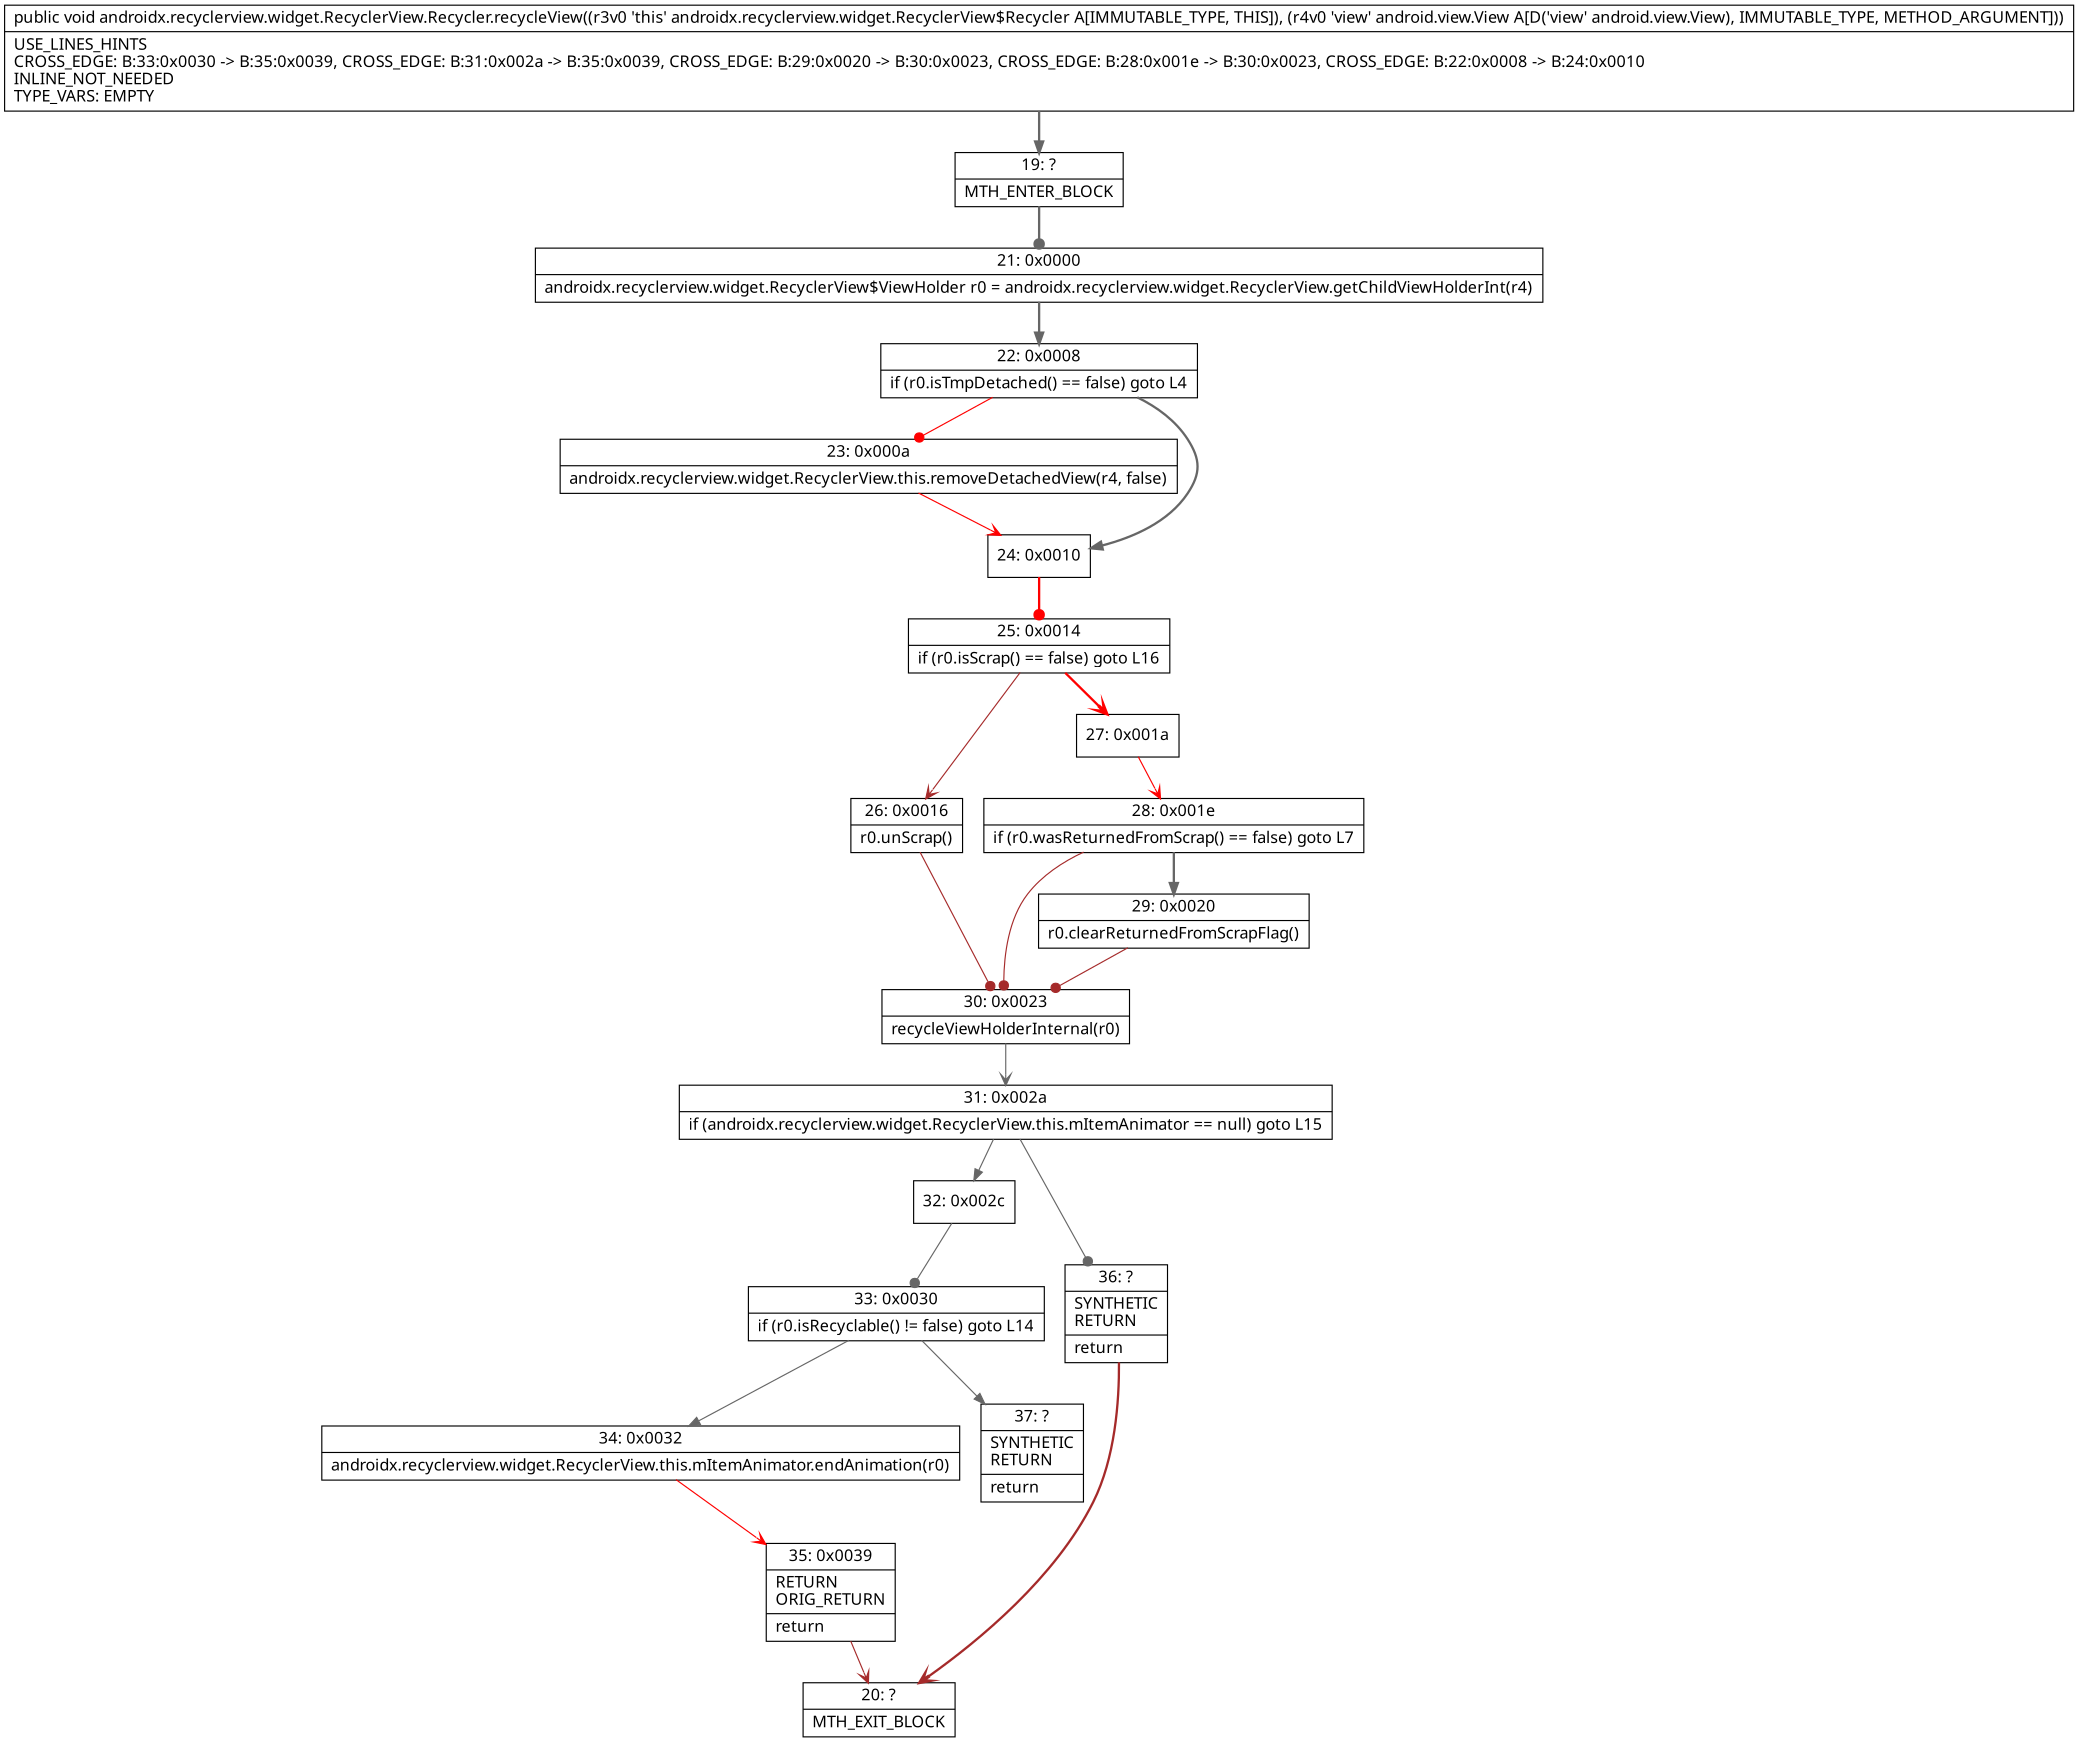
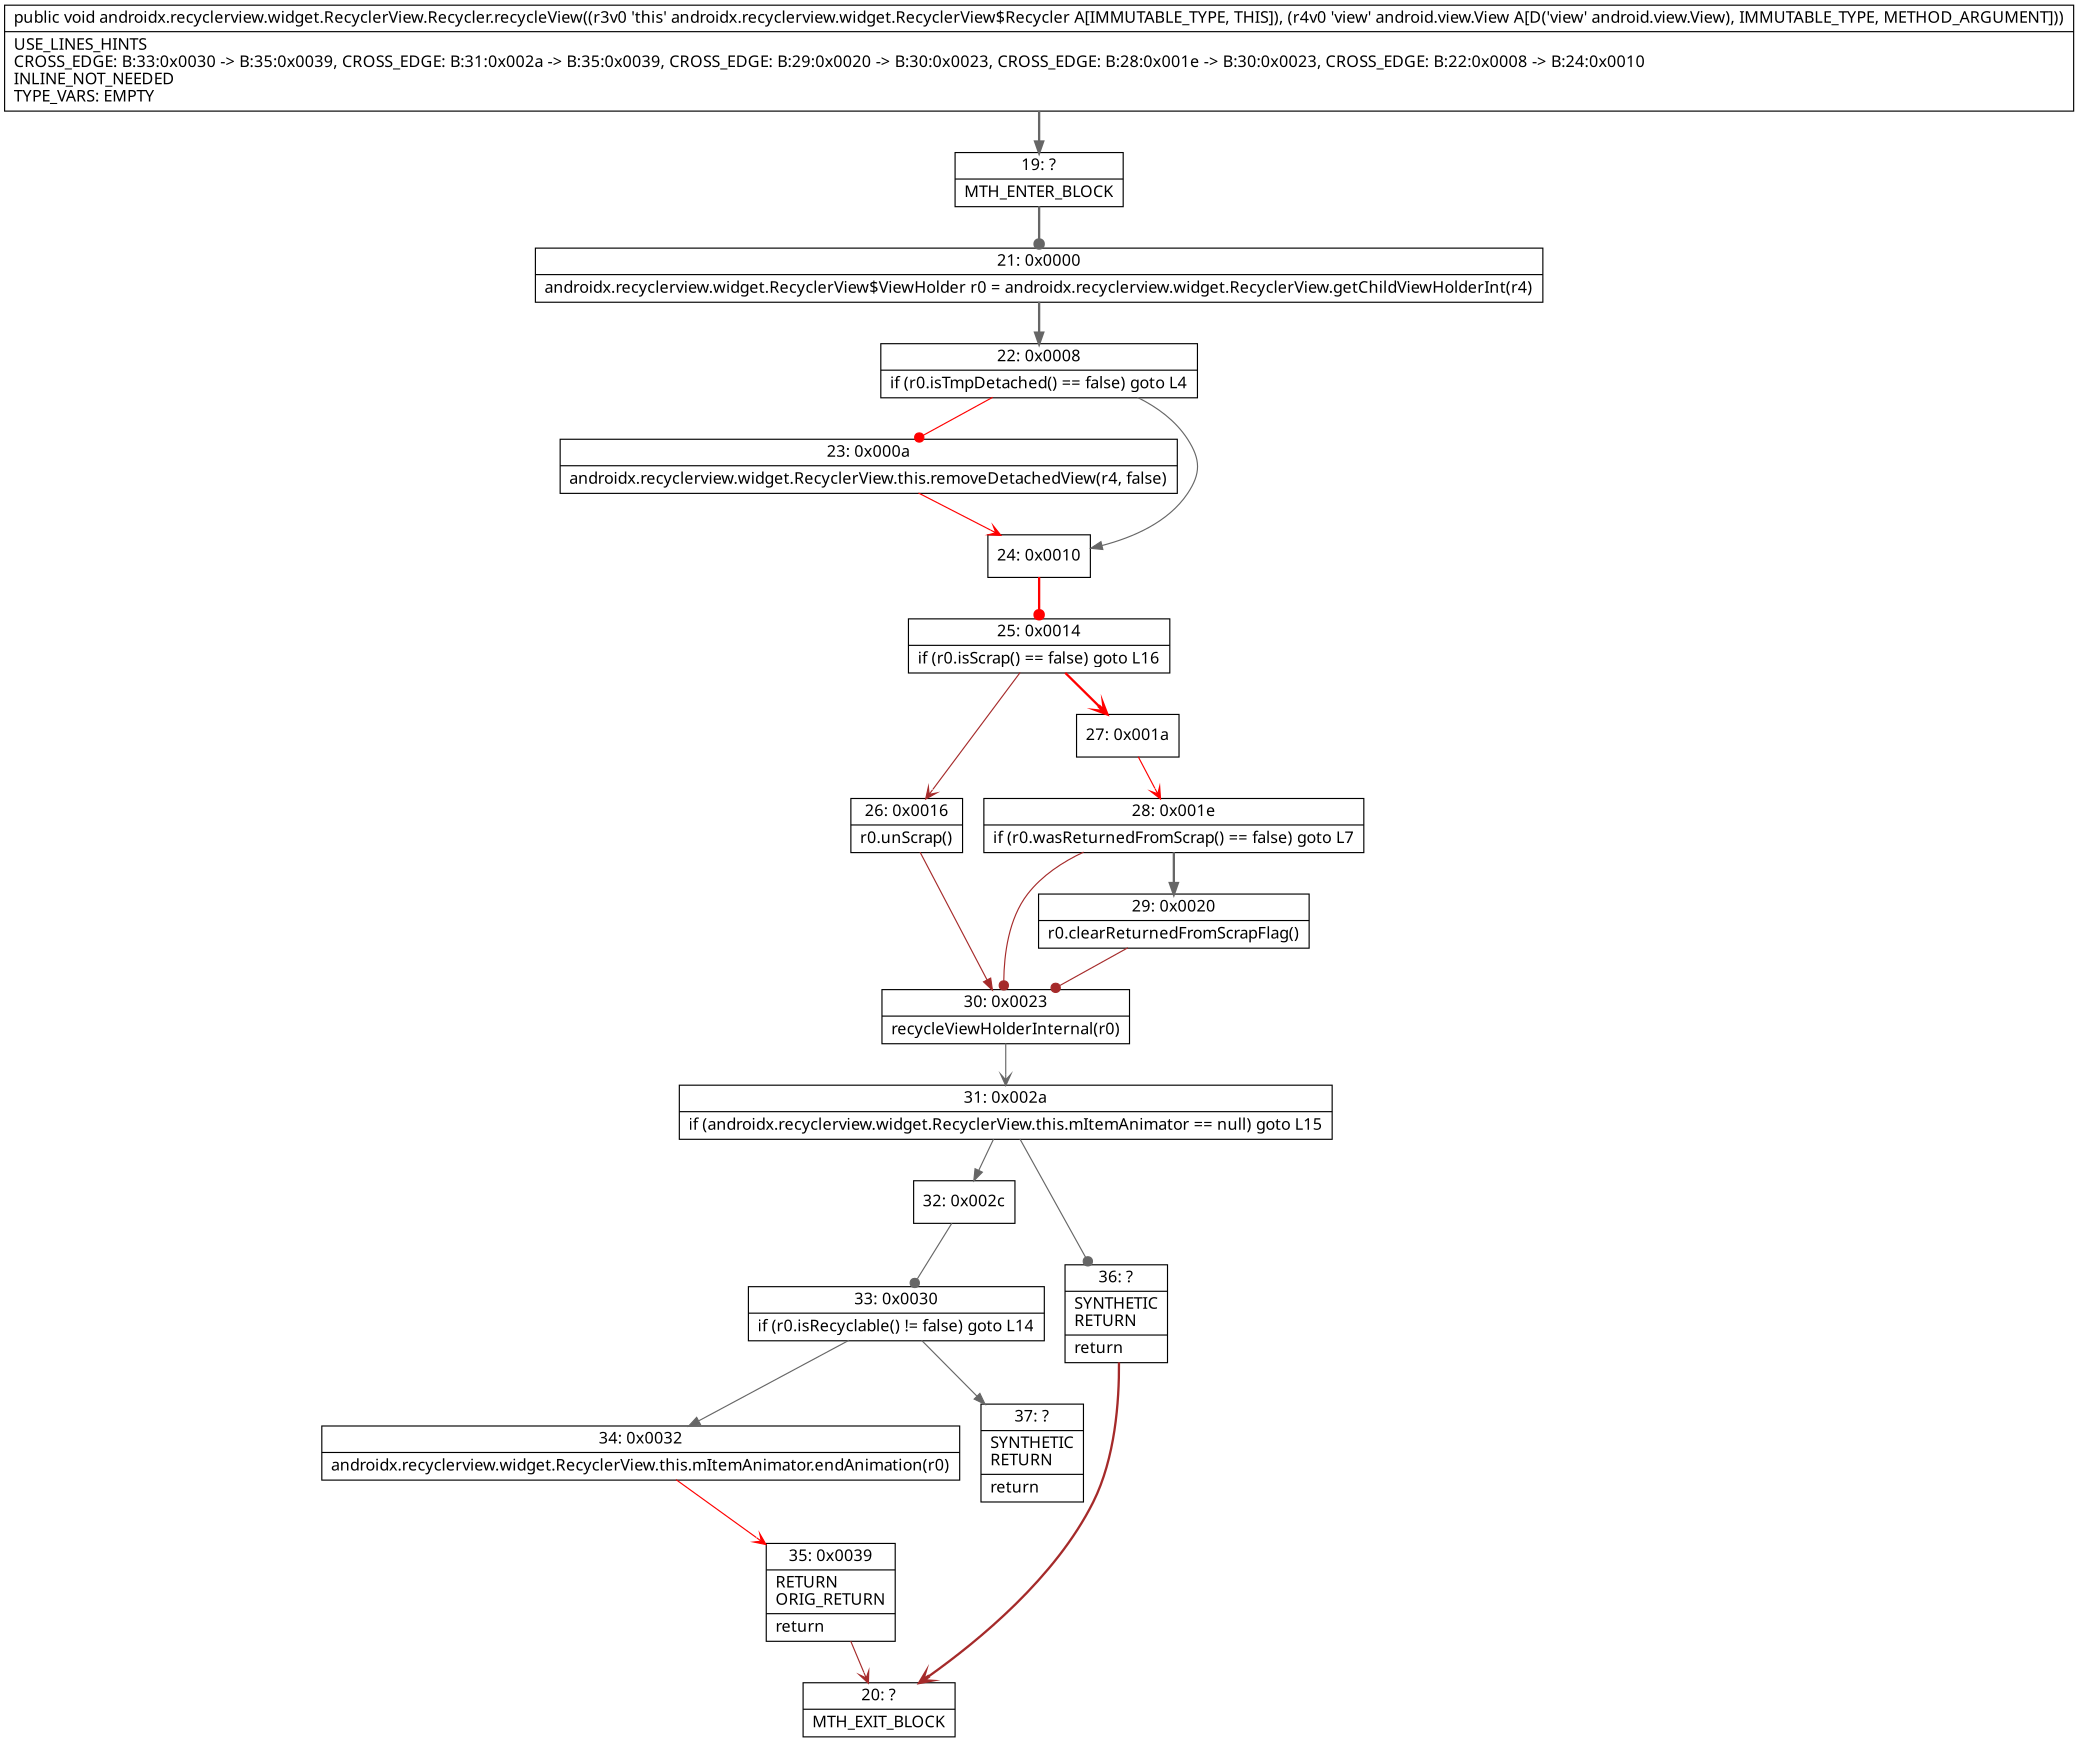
(1193, 484) -> (1193, 484)
(954, 917) -> (954, 917)
